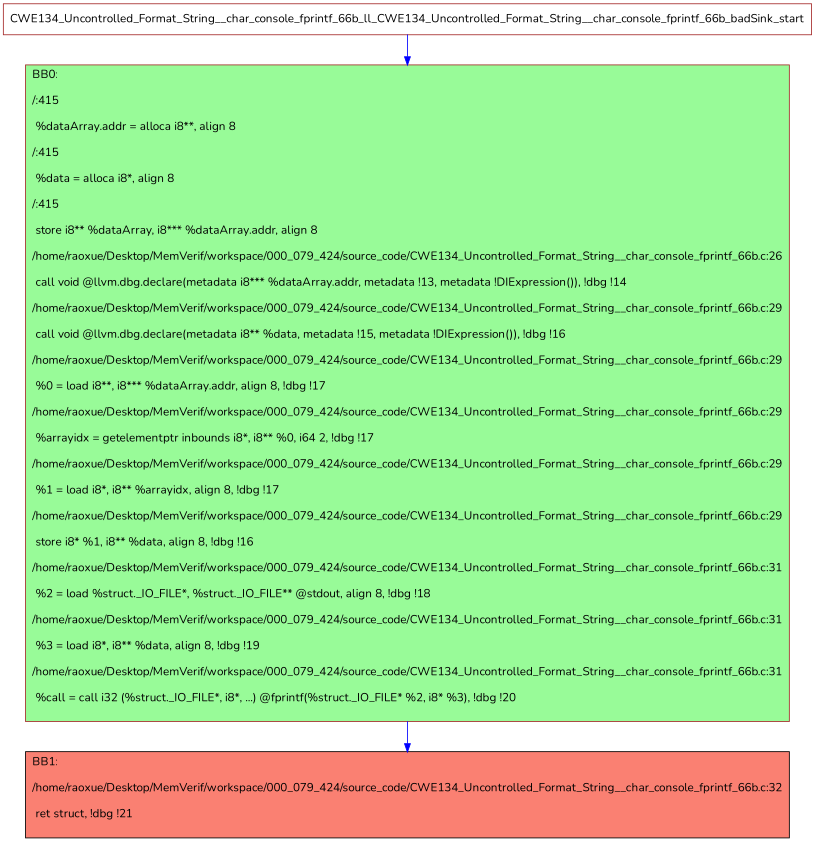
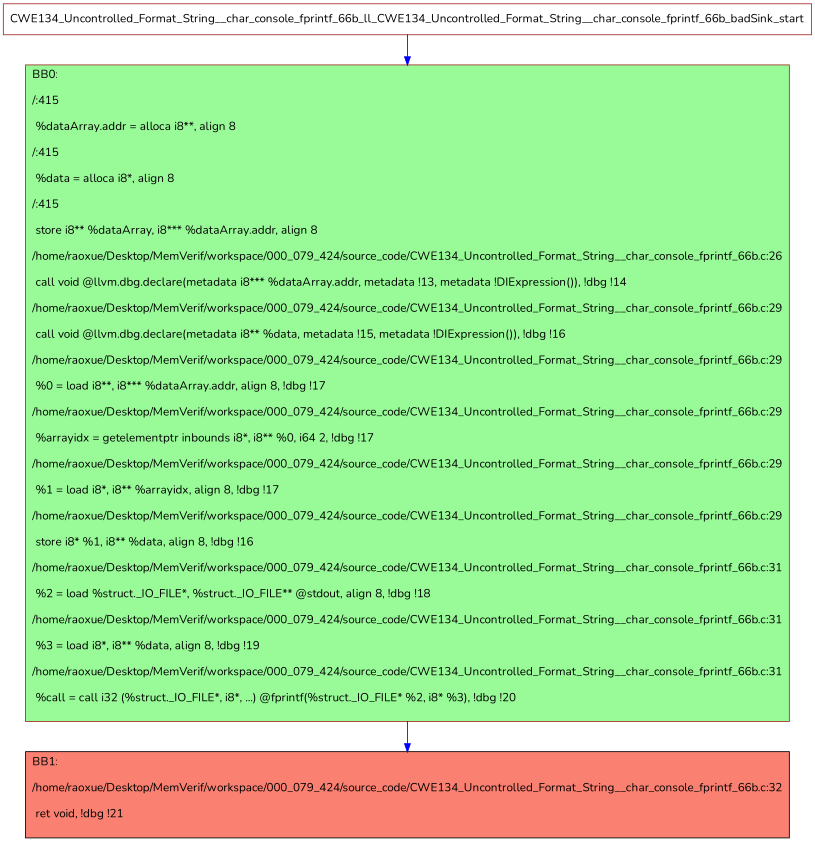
(83, 814) -> (78, 814)
